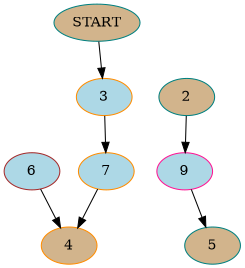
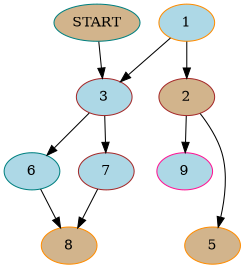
none -> (187, 23)
(104, 97) -> (104, 97)
(187, 97) -> (187, 97)
none -> (72, 130)
(32, 171) -> (32, 171)
(106, 171) -> (106, 171)
(197, 203) -> (224, 163)
(69, 246) -> (69, 246)
(213, 246) -> (213, 246)
